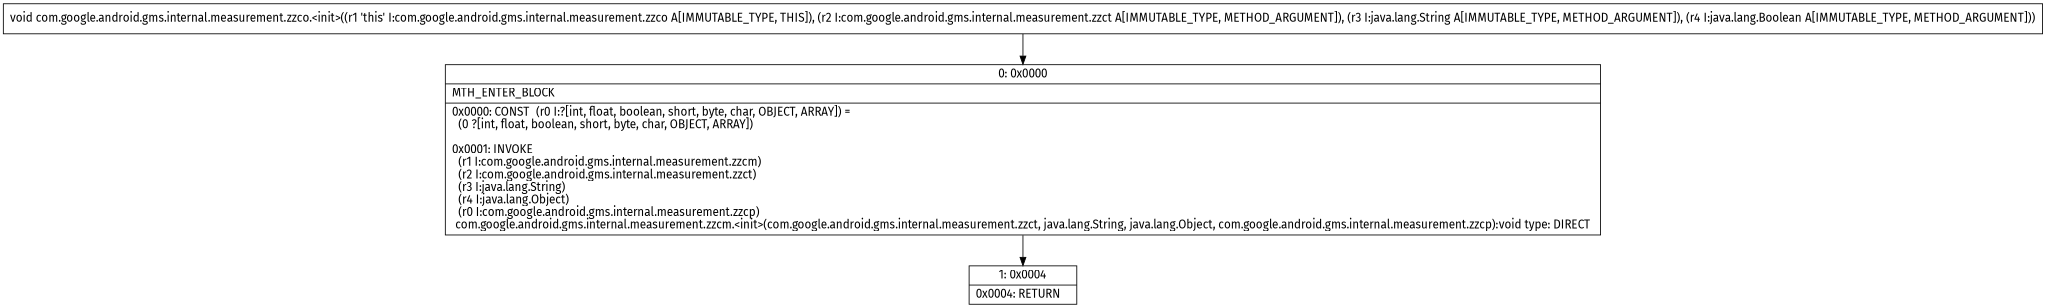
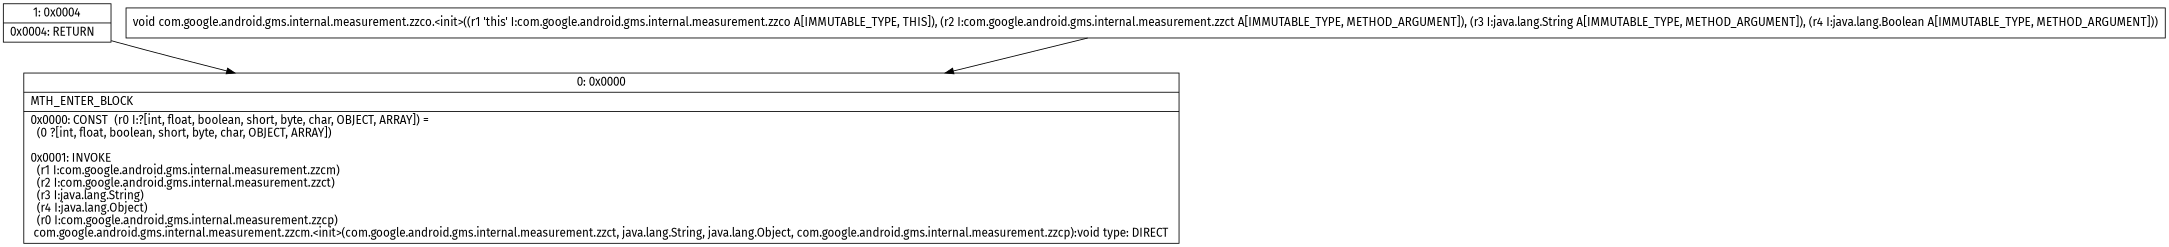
(1023, 246) -> (169, 56)
